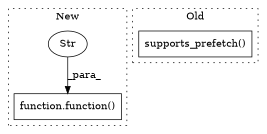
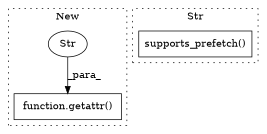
(195, 17) -> (195, 17)
(68, 107) -> (68, 107)
